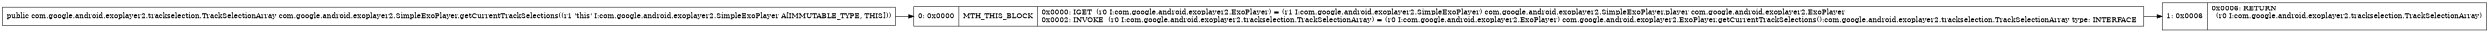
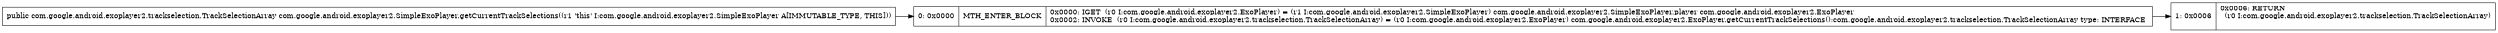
(998, 16) -> (1002, 16)
